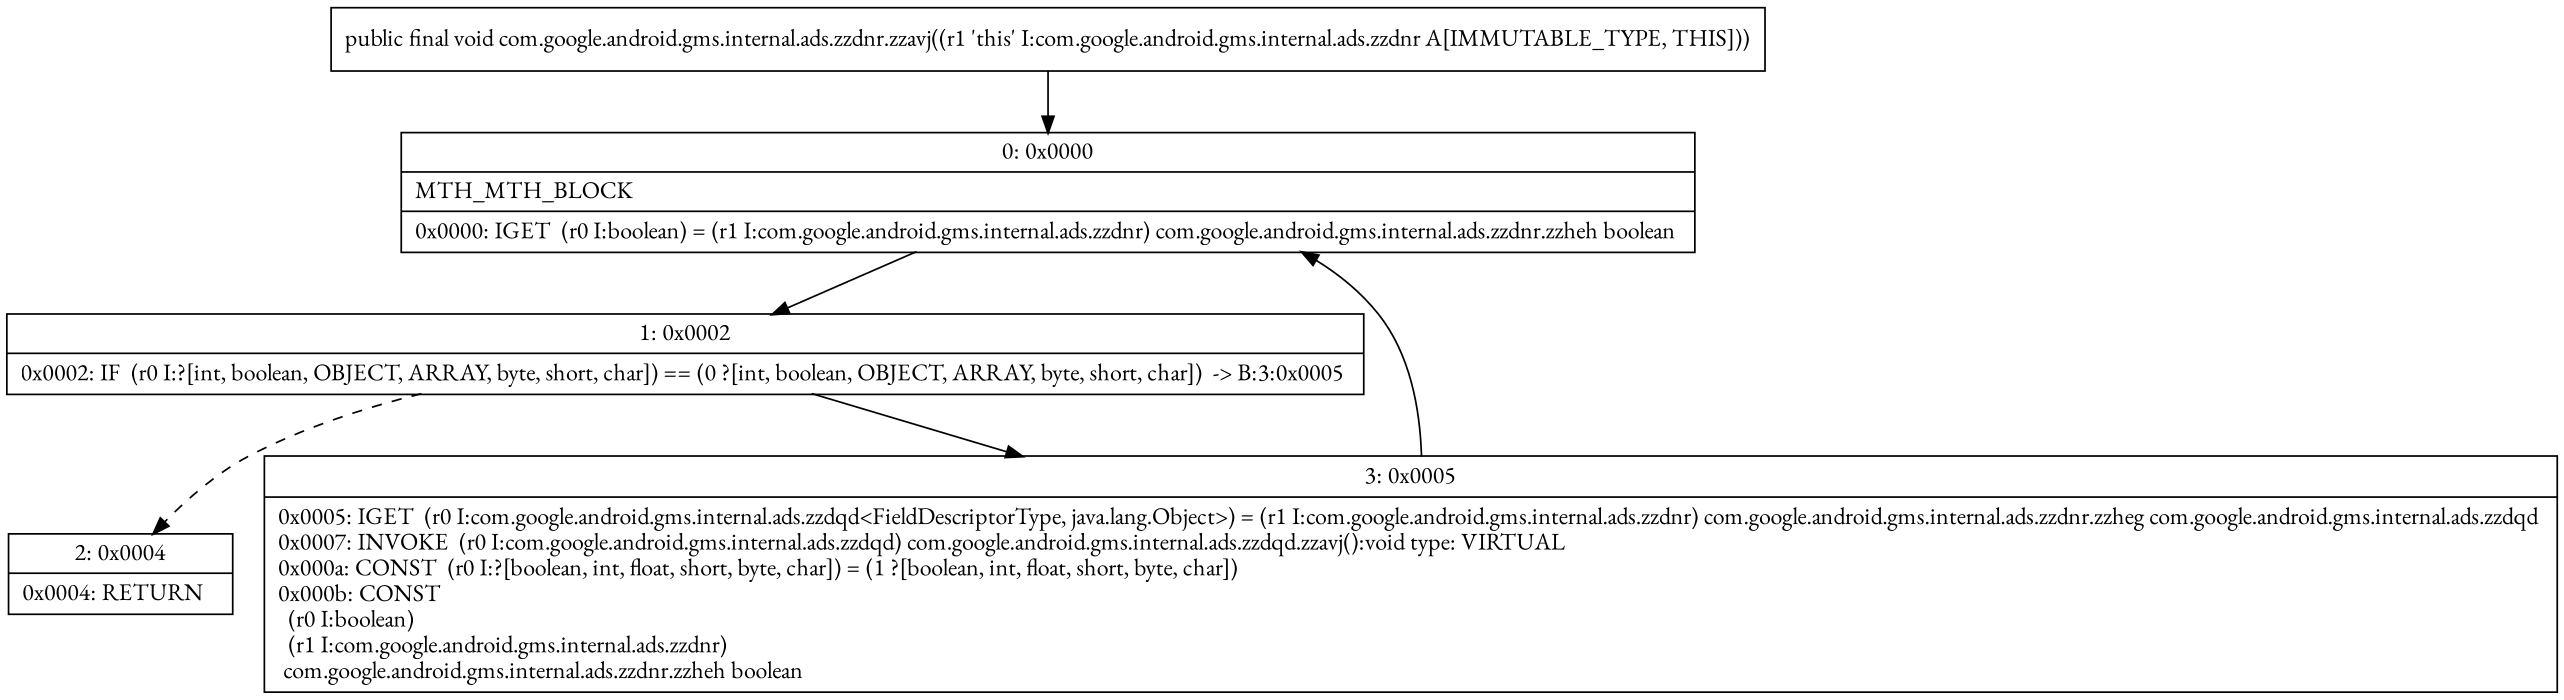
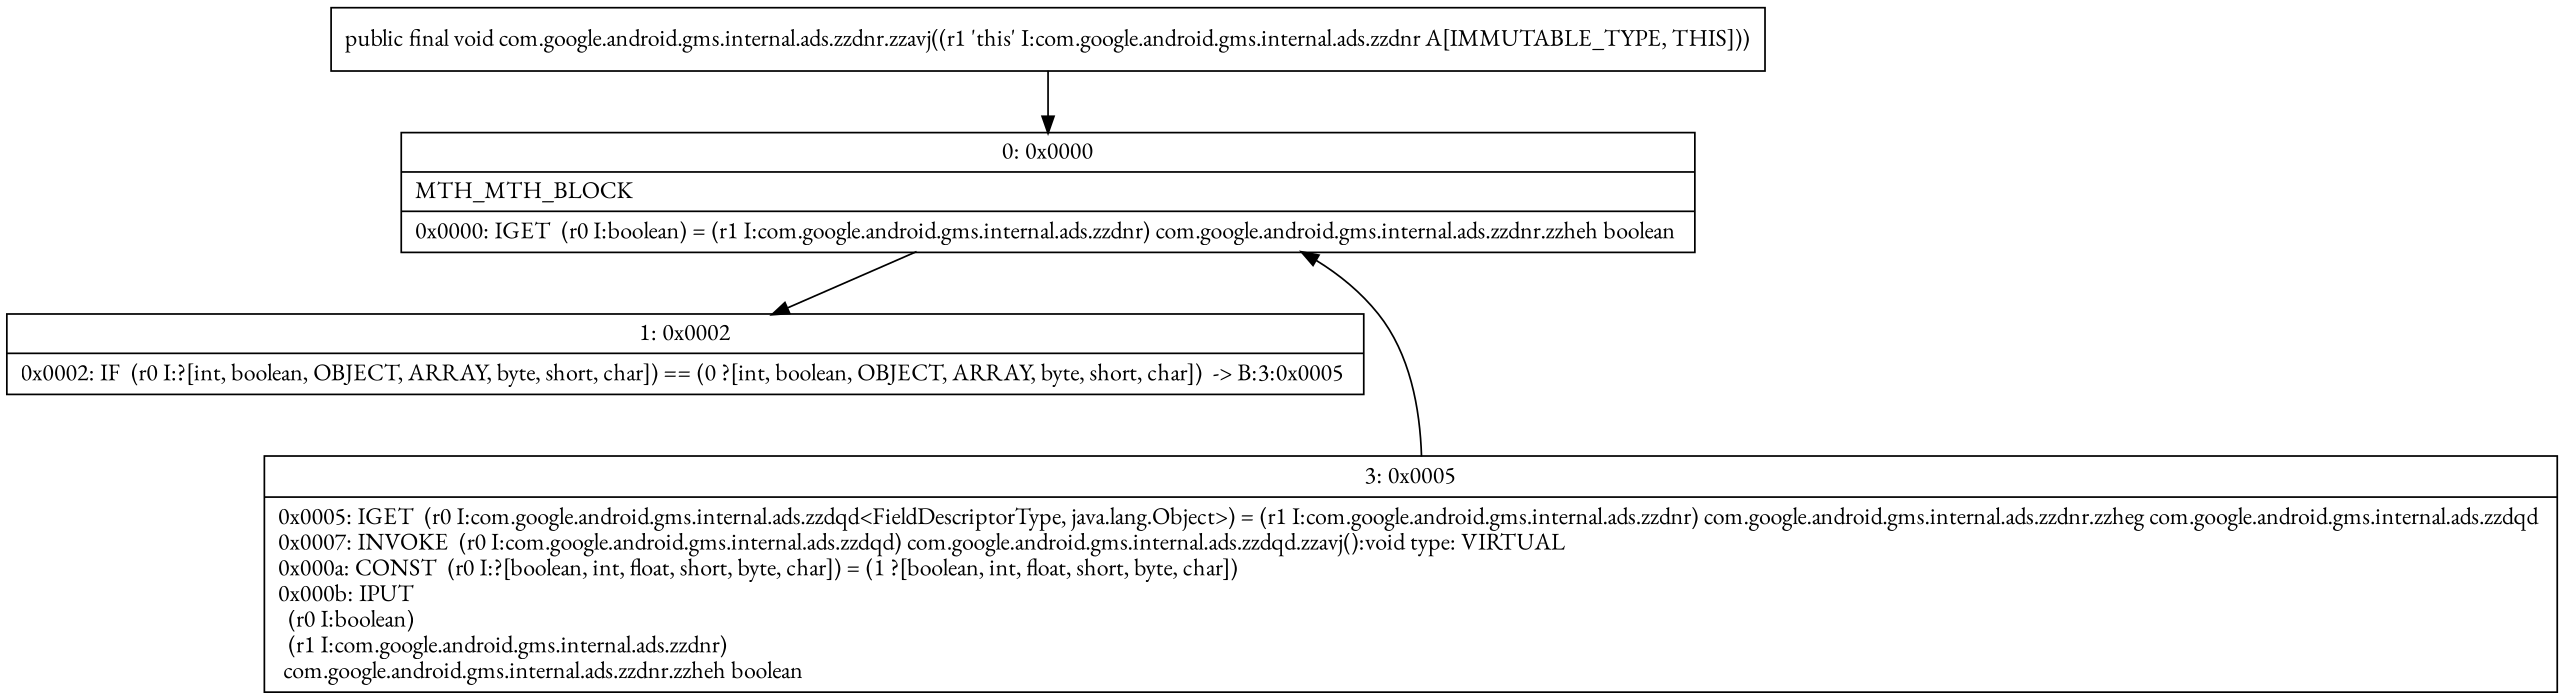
(909, 423) -> none
(121, 574) -> none
(365, 594) -> (352, 594)
